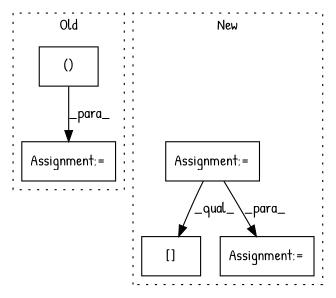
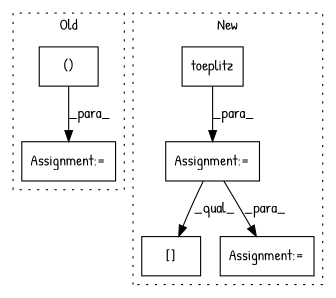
none -> (213, 67)
